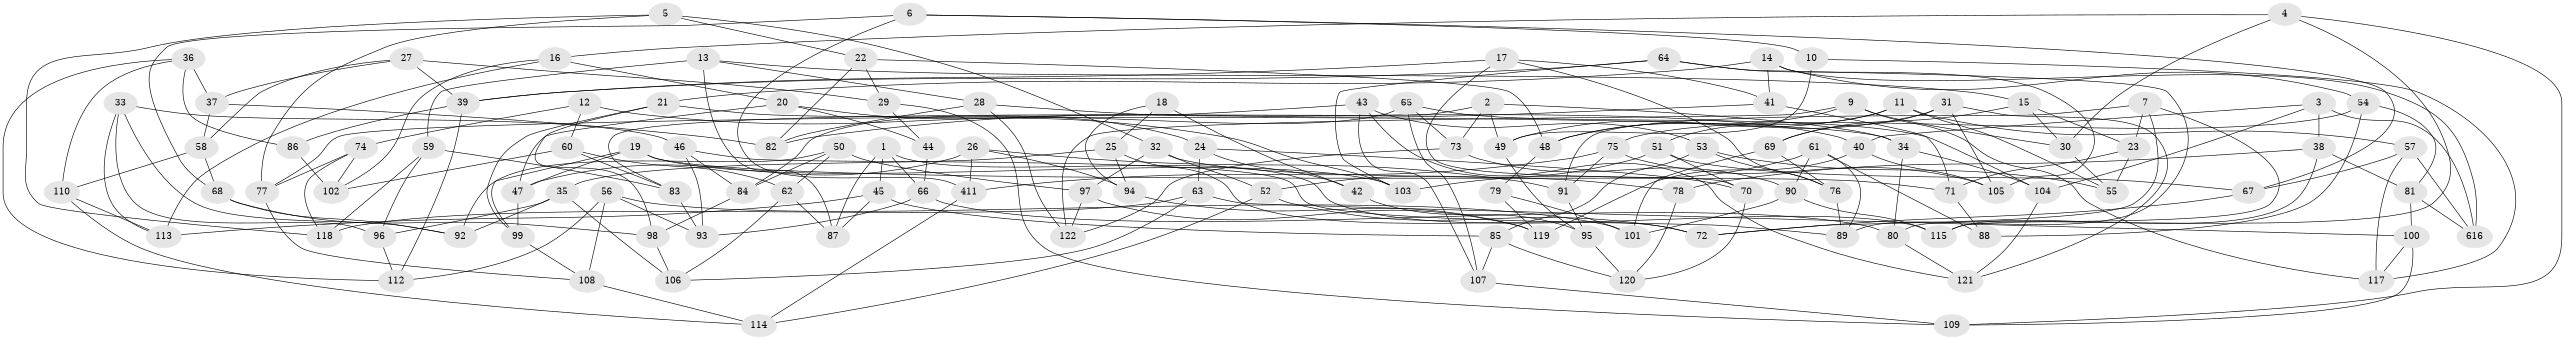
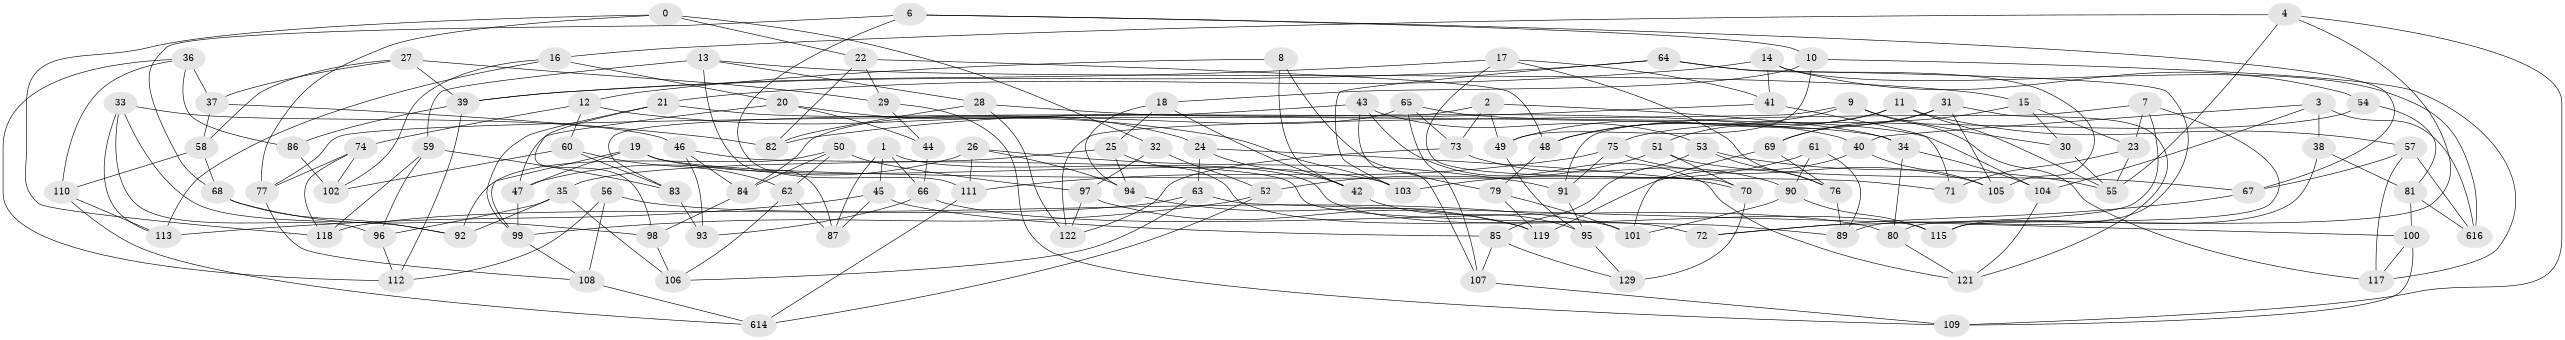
(666, 14) -> (666, 14)
none -> (1281, 59)
(2170, 64) -> (2209, 105)
none -> (1521, 89)
(969, 192) -> (969, 192)
(1679, 192) -> none
(663, 218) -> none
(1482, 219) -> (893, 221)
(1985, 237) -> none
(1627, 281) -> (1627, 281)
(759, 326) -> (759, 326)
